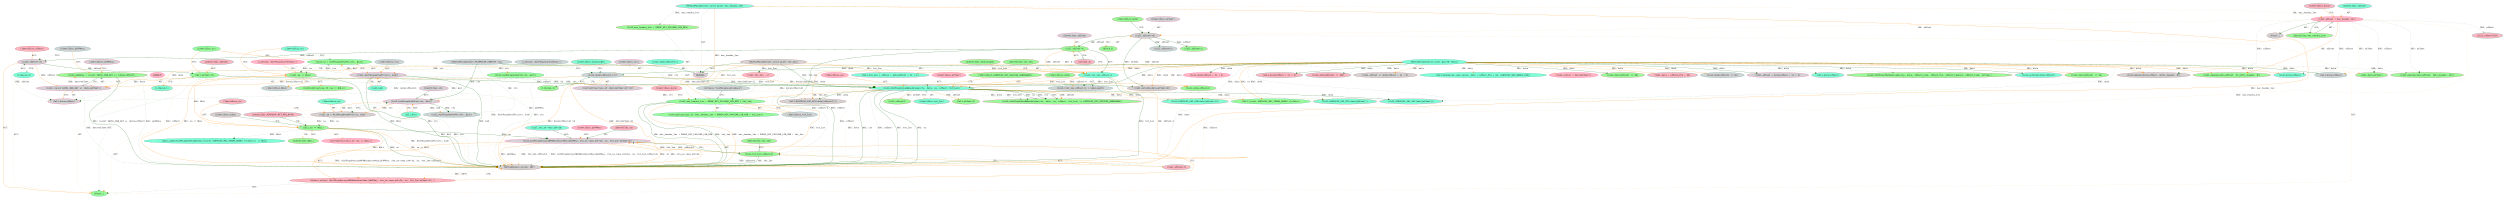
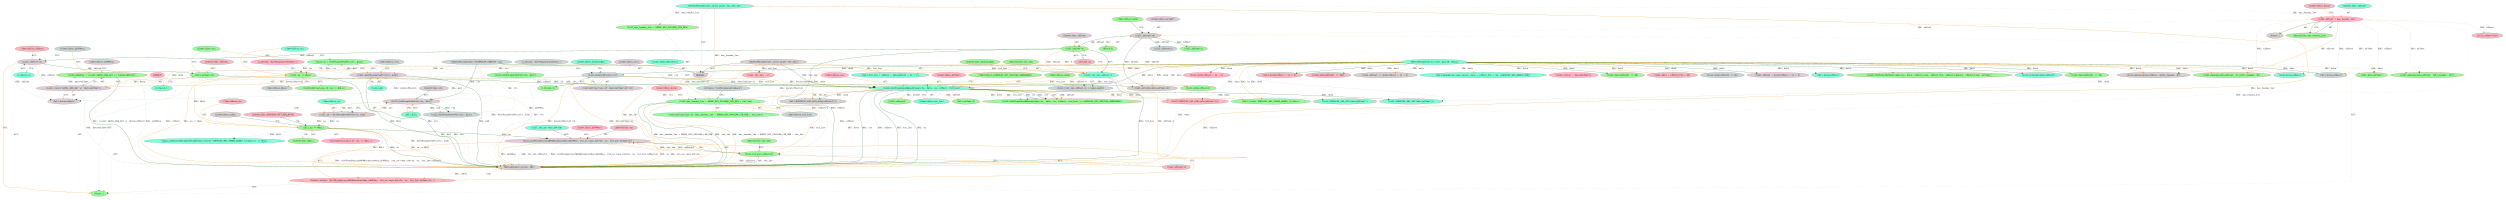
(715, 6) -> (715, 6)
(1829, 65) -> (1829, 65)
(714, 79) -> (677, 142)
(1195, 101) -> (1195, 101)
